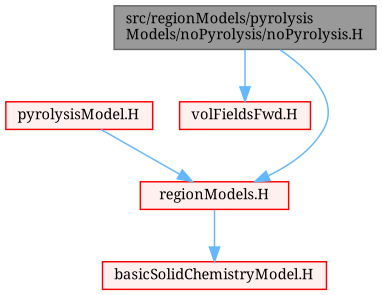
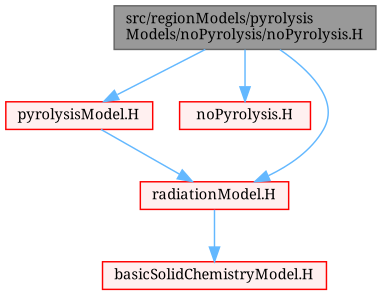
none -> (161, 72)
(245, 116) -> (245, 116)
(214, 196) -> (214, 196)
